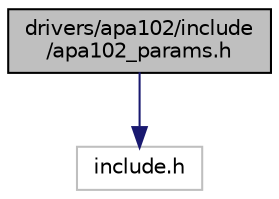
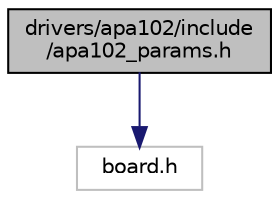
(140, 168) -> (140, 168)
